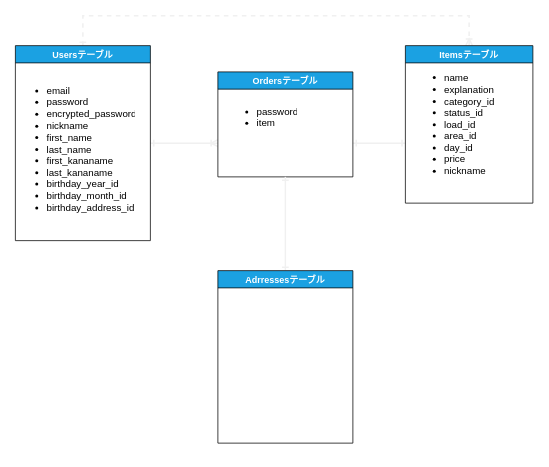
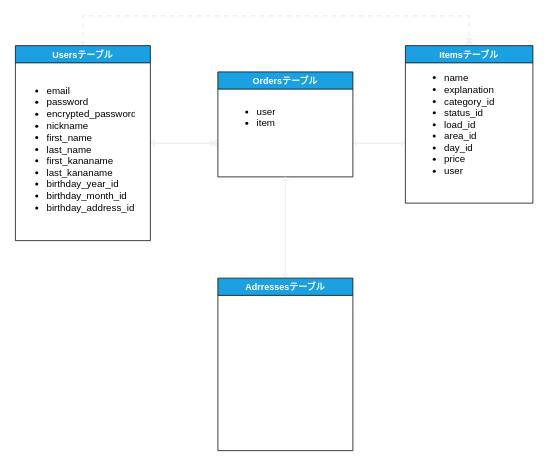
(249, 117) -> (238, 117)
(443, 124) -> (443, 124)
(285, 357) -> (285, 364)
